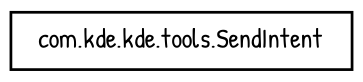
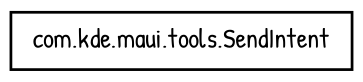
(181, 41) -> (181, 41)
